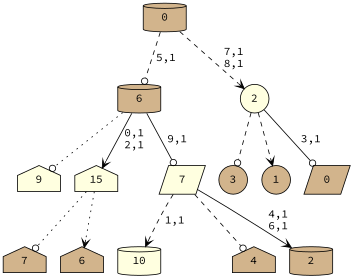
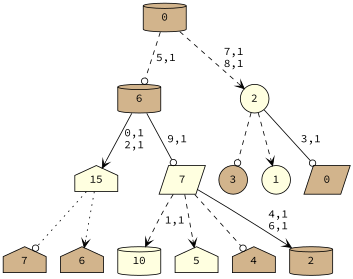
(39, 180) -> none
(276, 180) -> (276, 180)
none -> (197, 261)
